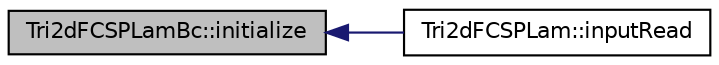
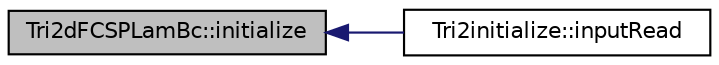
(557, 33) -> (557, 33)
